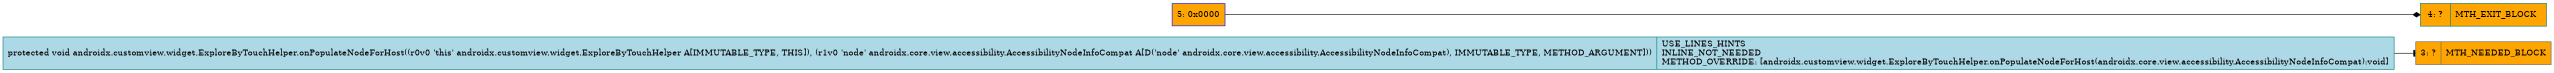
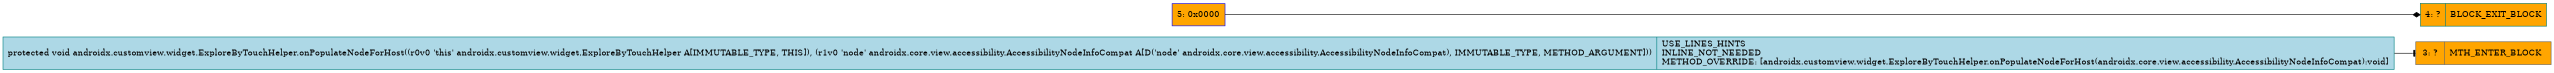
(2496, 14) -> (2496, 14)
(2496, 53) -> (2496, 53)
